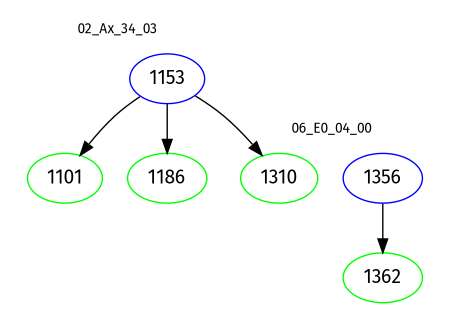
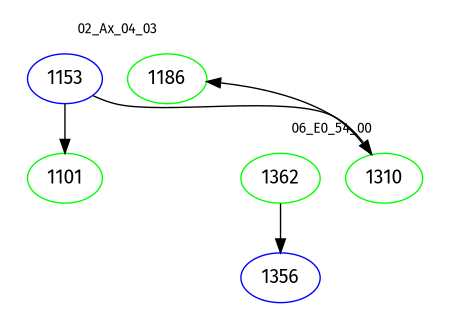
(117, 30) -> (117, 30)
(167, 122) -> (296, 99)
(332, 129) -> (332, 129)
(383, 221) -> (281, 221)
